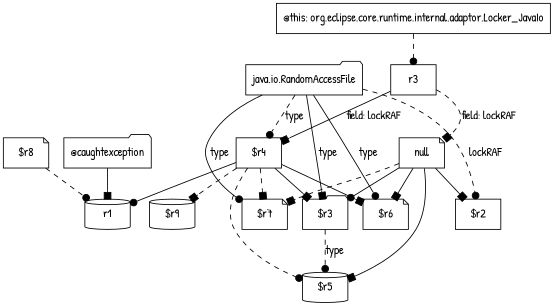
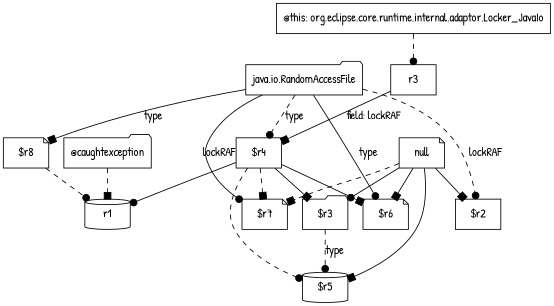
(458, 109) -> none
(314, 143) -> (150, 109)
(219, 153) -> (219, 153)
(108, 179) -> (108, 179)
(172, 214) -> none
